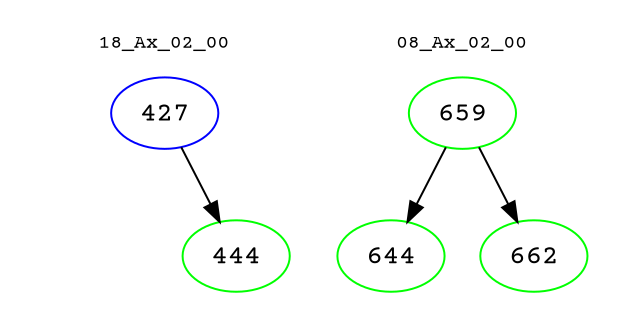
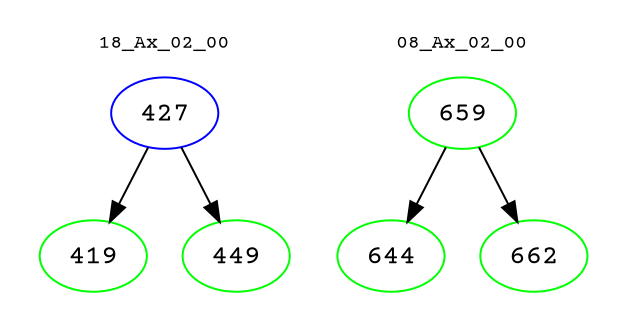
none -> (93, 256)
(236, 256) -> (236, 256)
